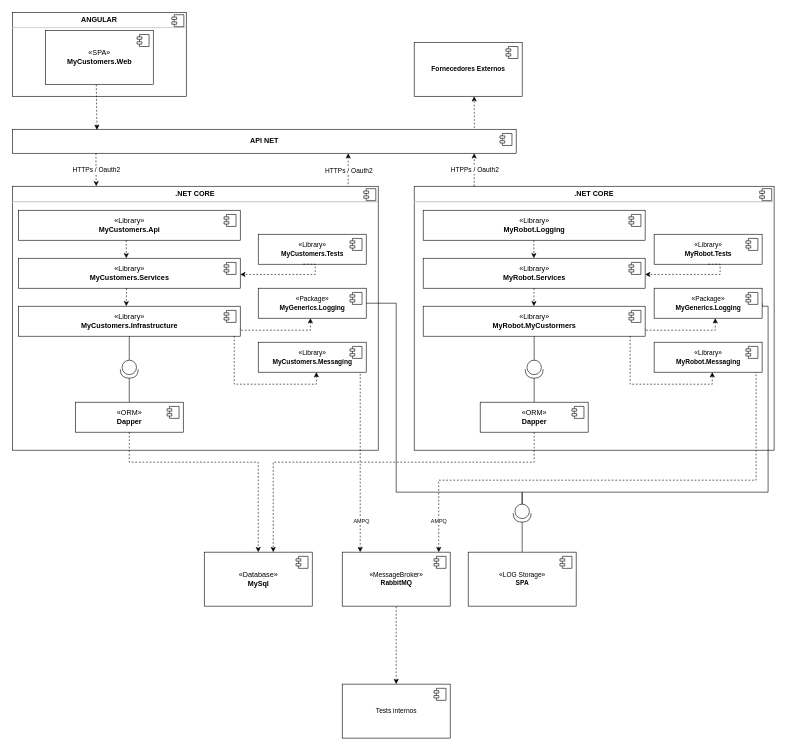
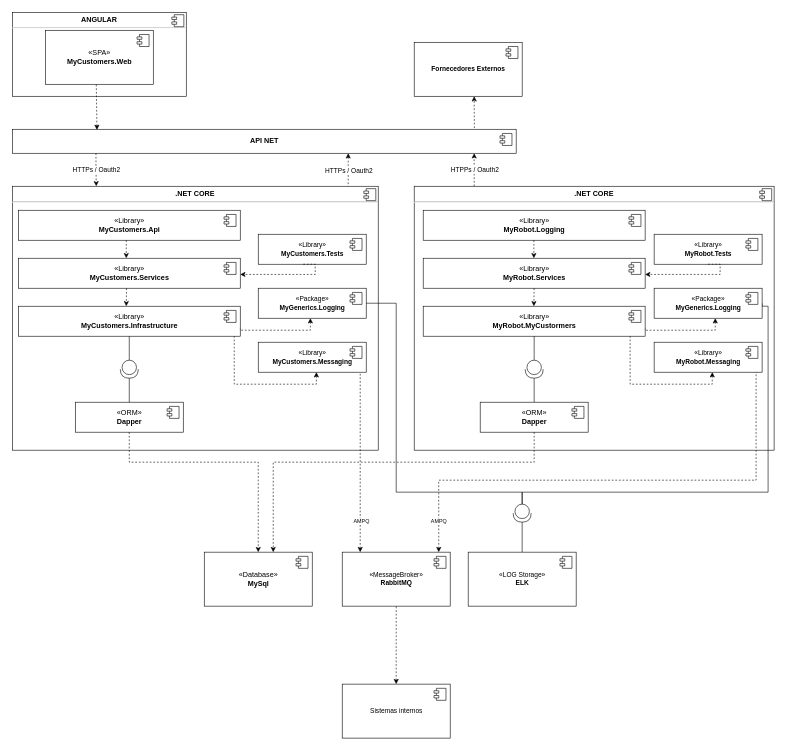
(523, 579) -> (523, 579)
(397, 711) -> (397, 711)
